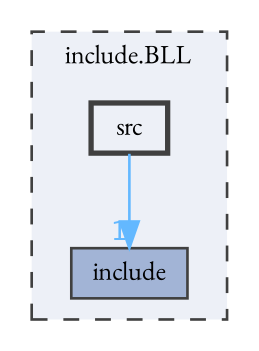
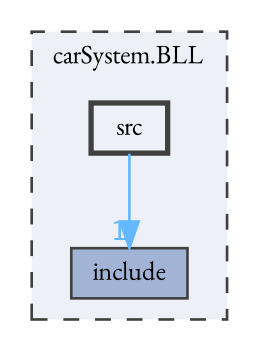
(129, 57) -> (129, 57)
